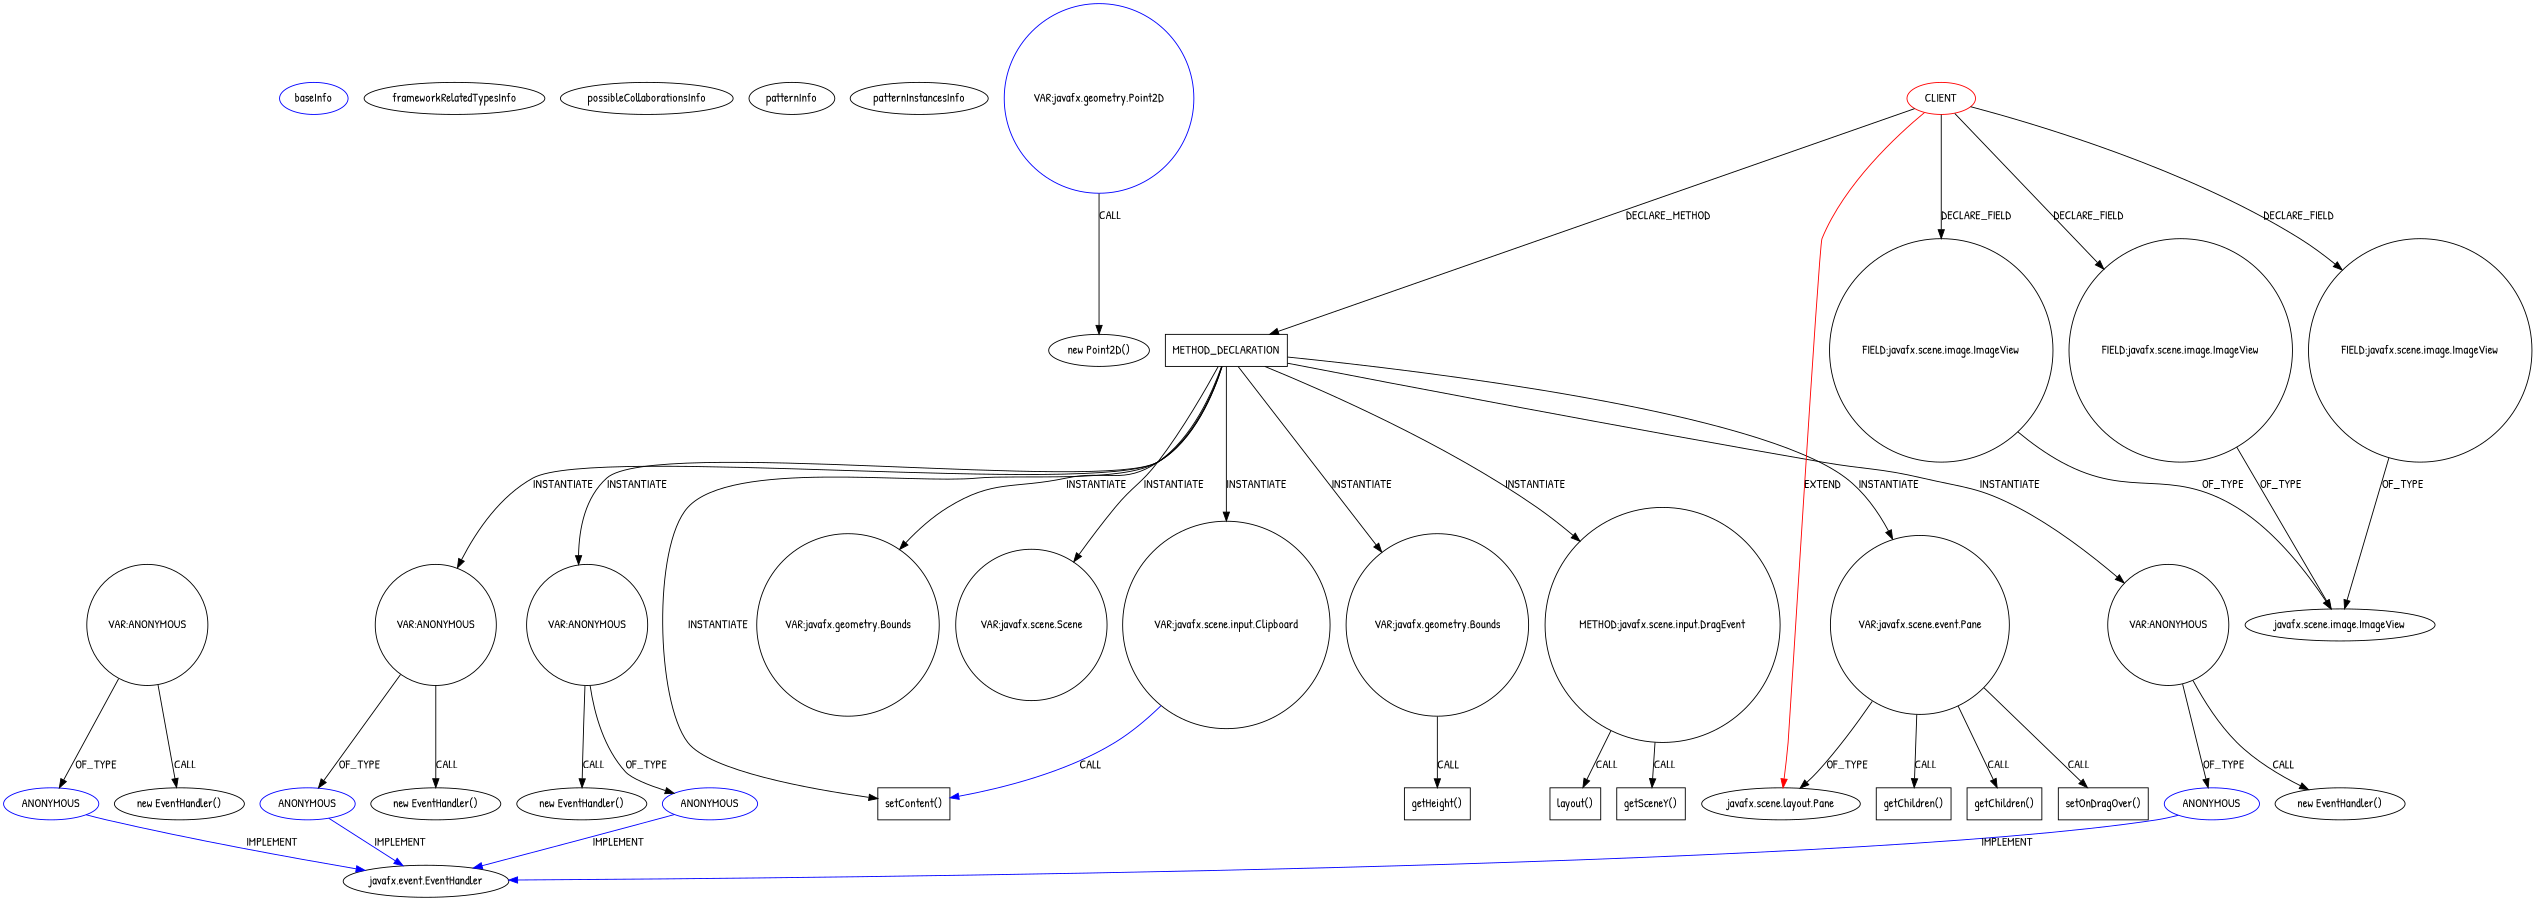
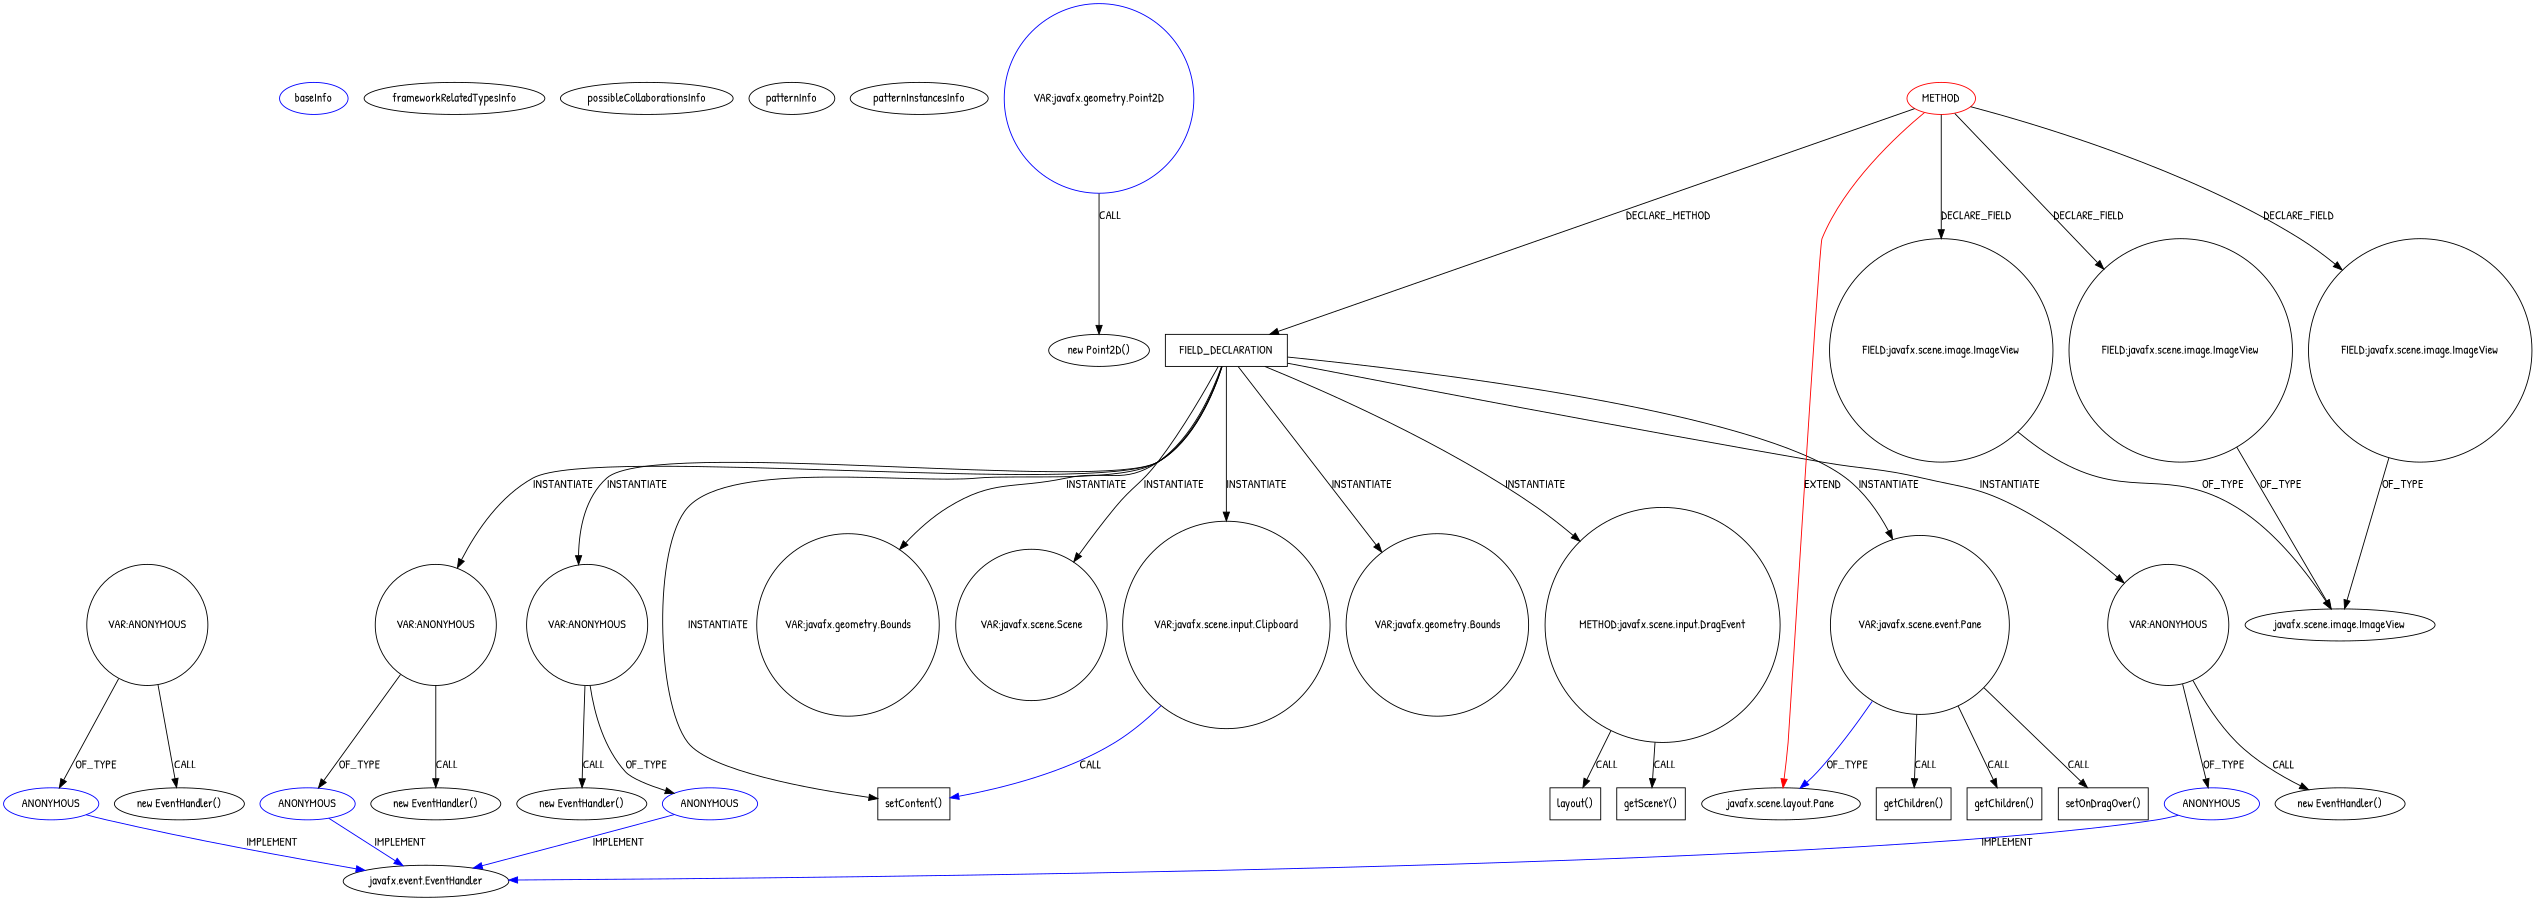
(1941, 98) -> (1941, 98)
(1226, 350) -> (1226, 350)
(1841, 743) -> (1841, 743)
(1437, 804) -> none
